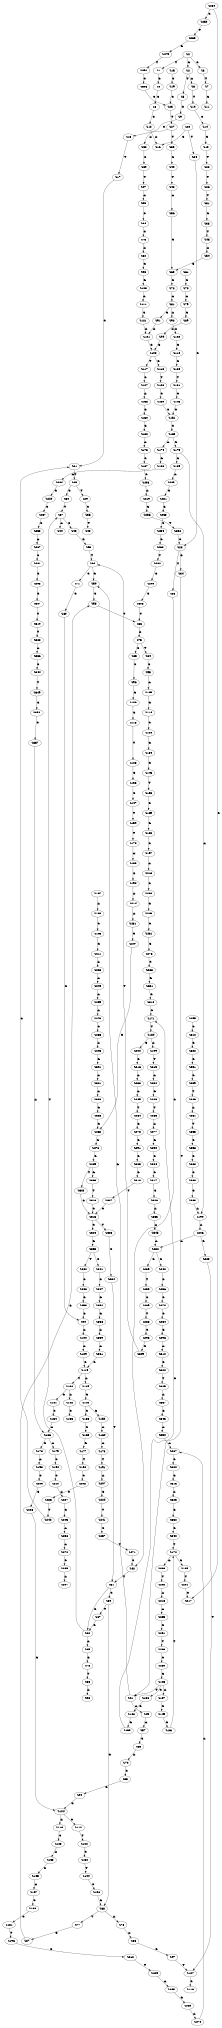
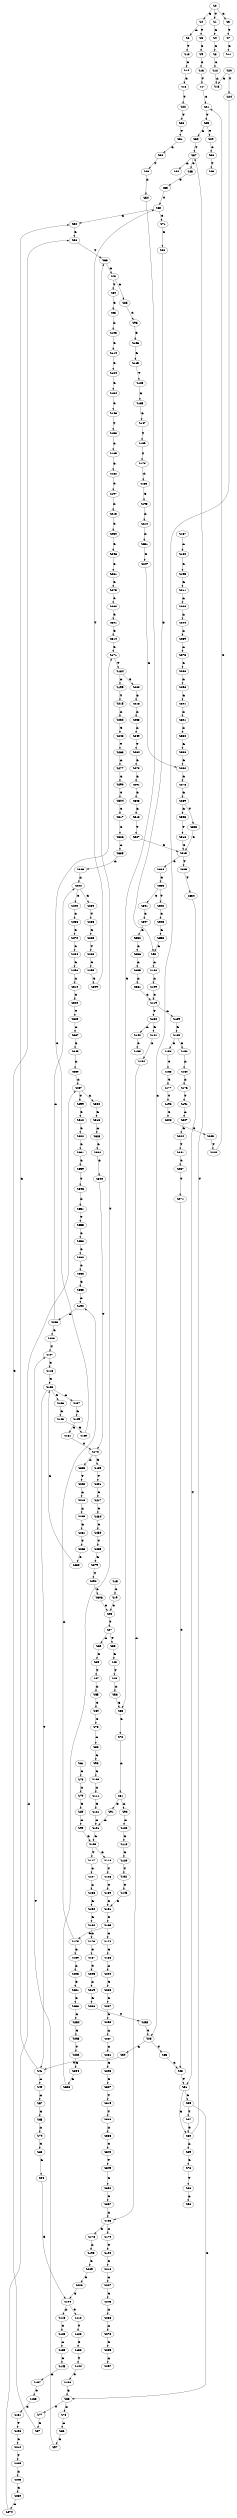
(217, 807) -> (98, 1508)
none -> (79, 1095)
(111, 1249) -> (187, 878)
none -> (50, 1378)
